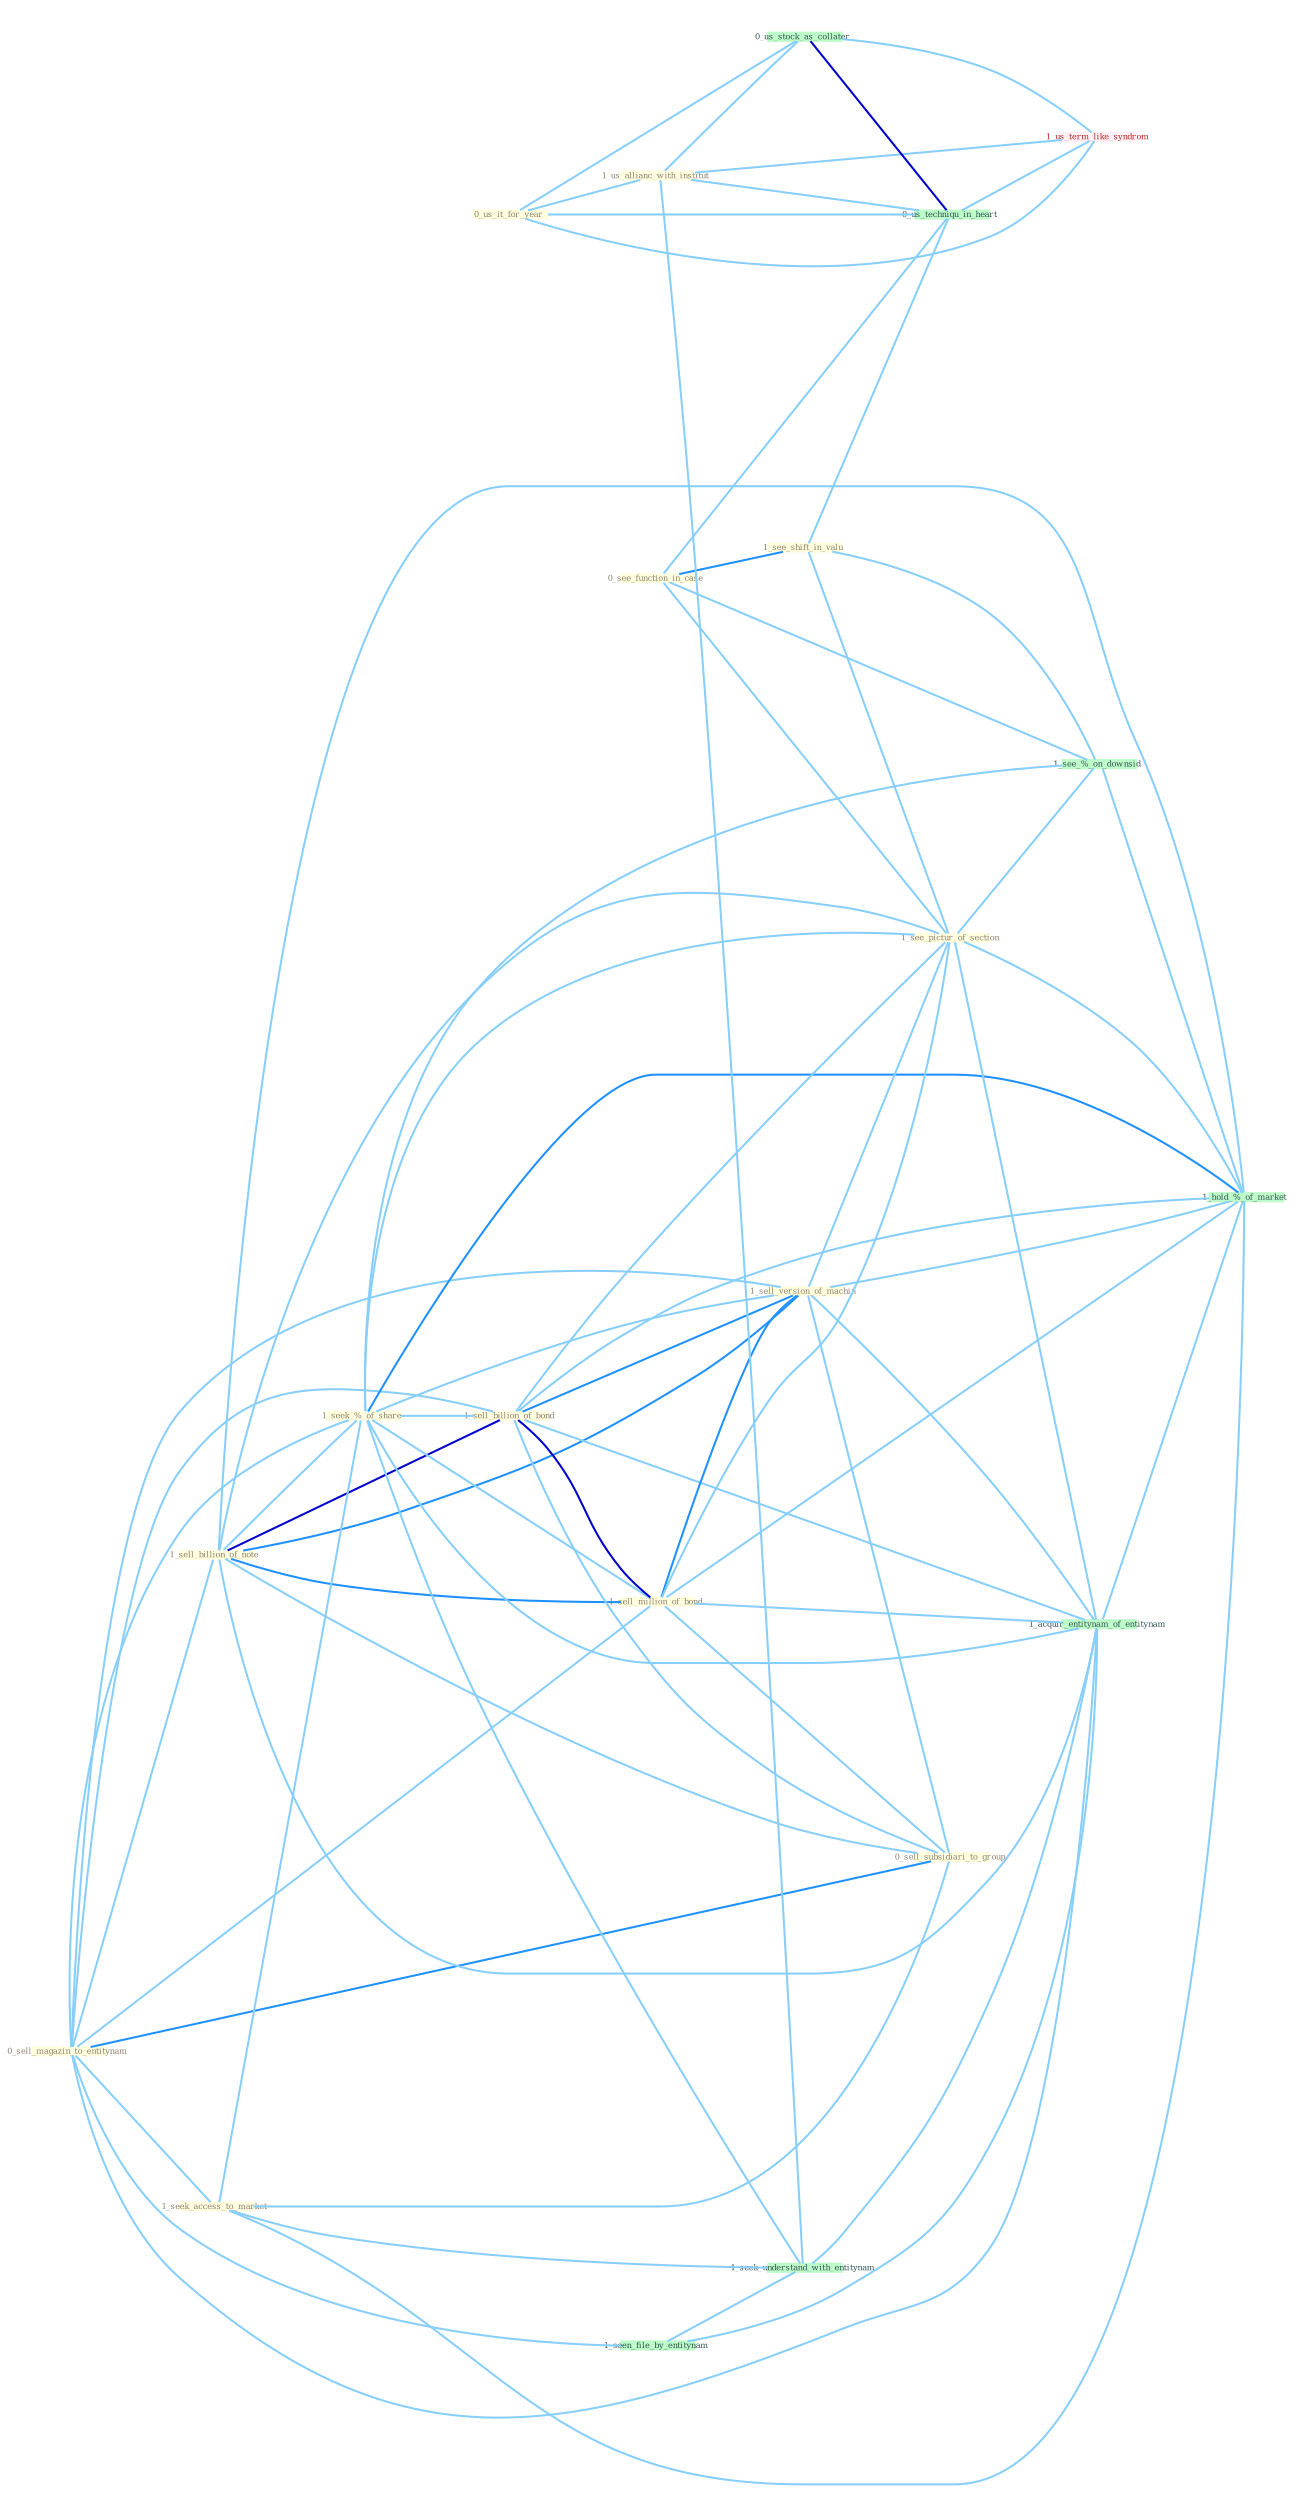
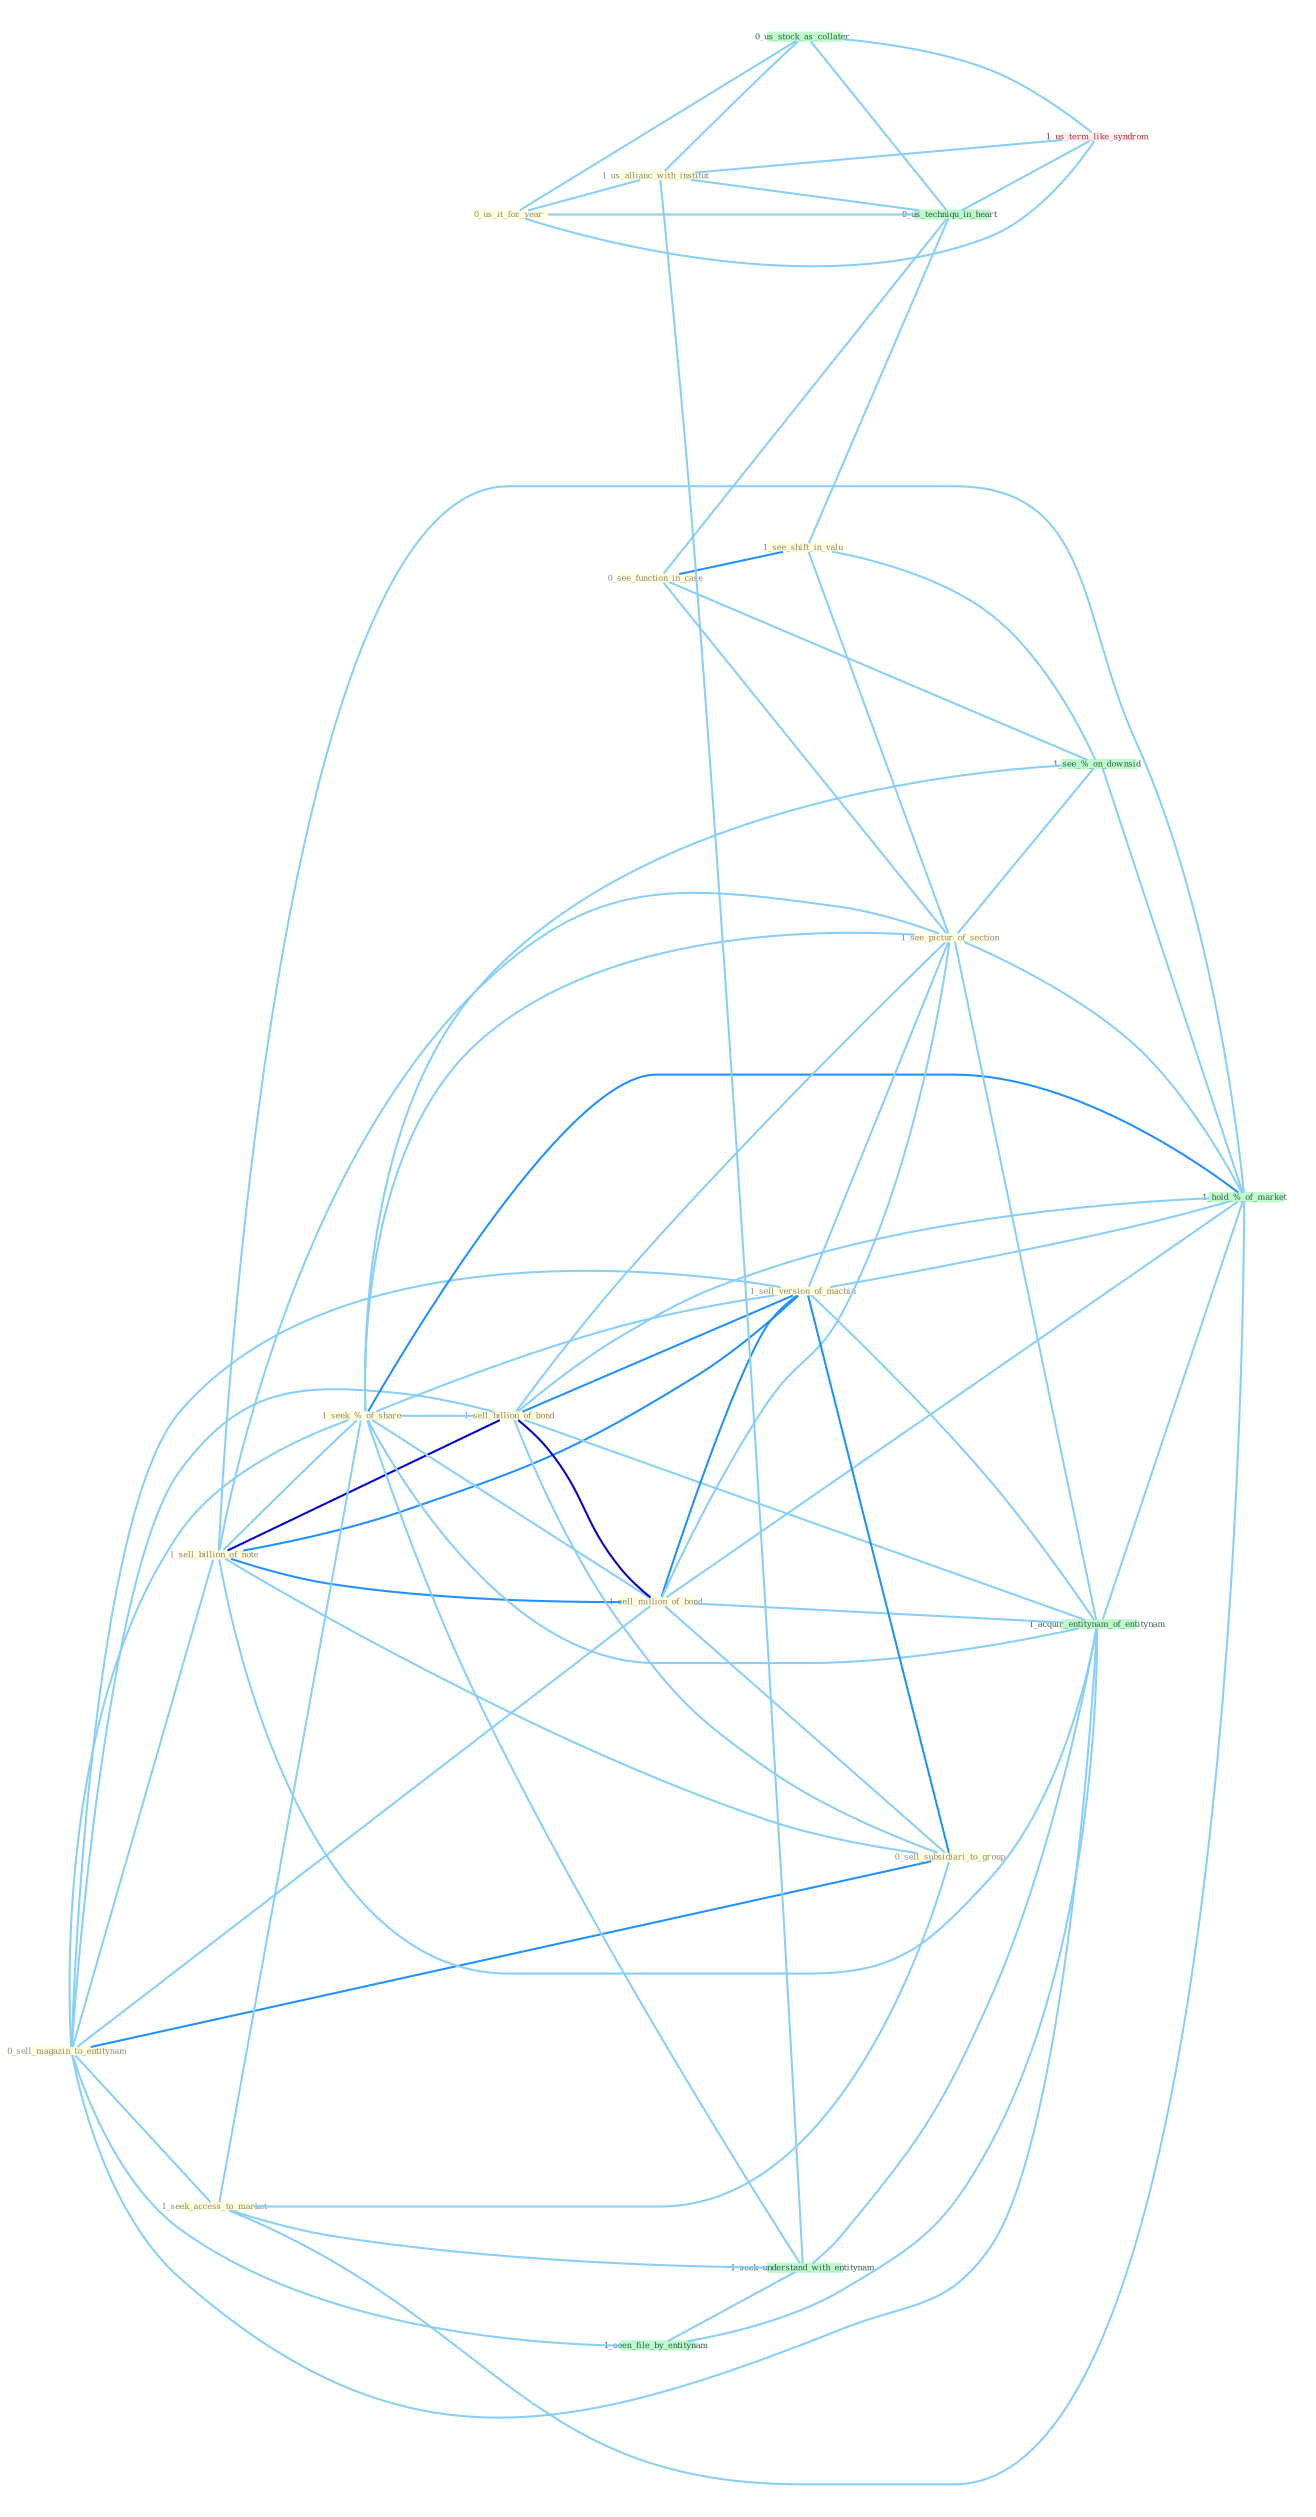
(879, 126) -> (879, 126)
(878, 1574) -> (878, 1574)
